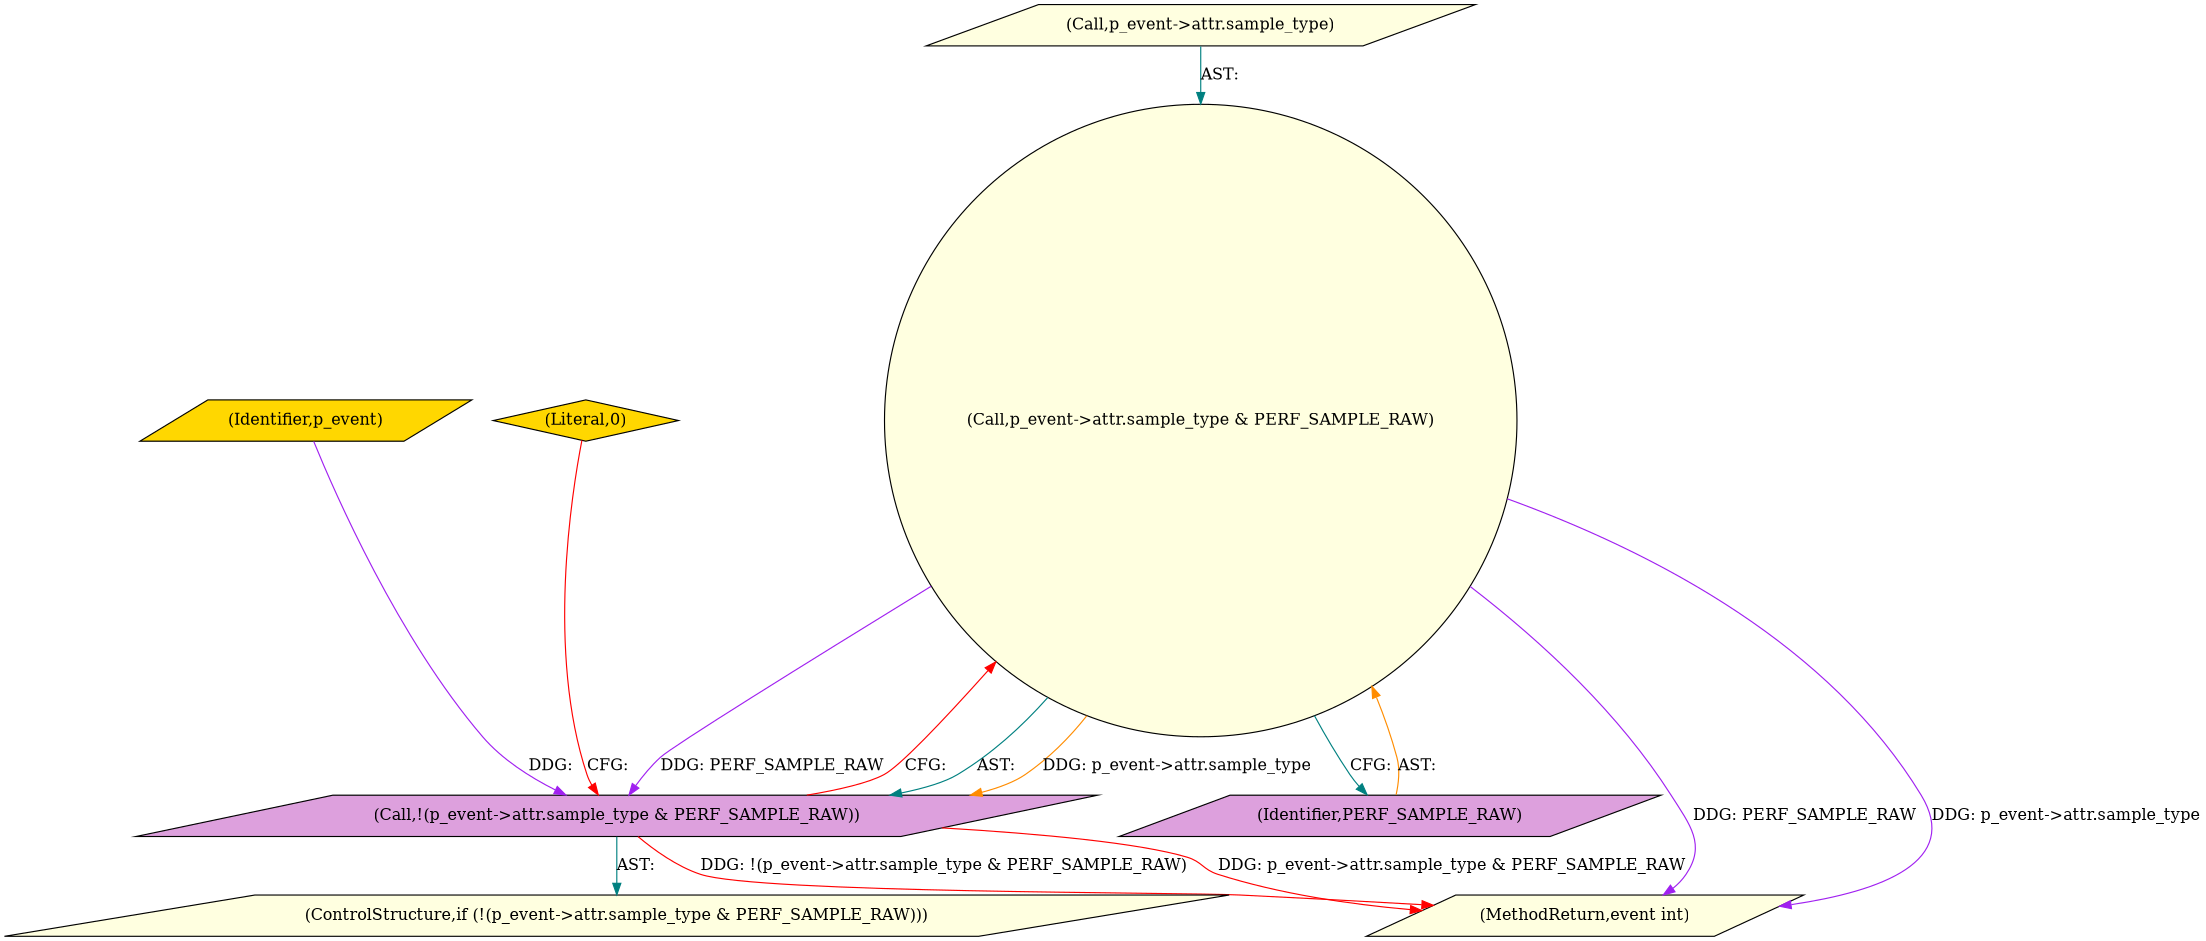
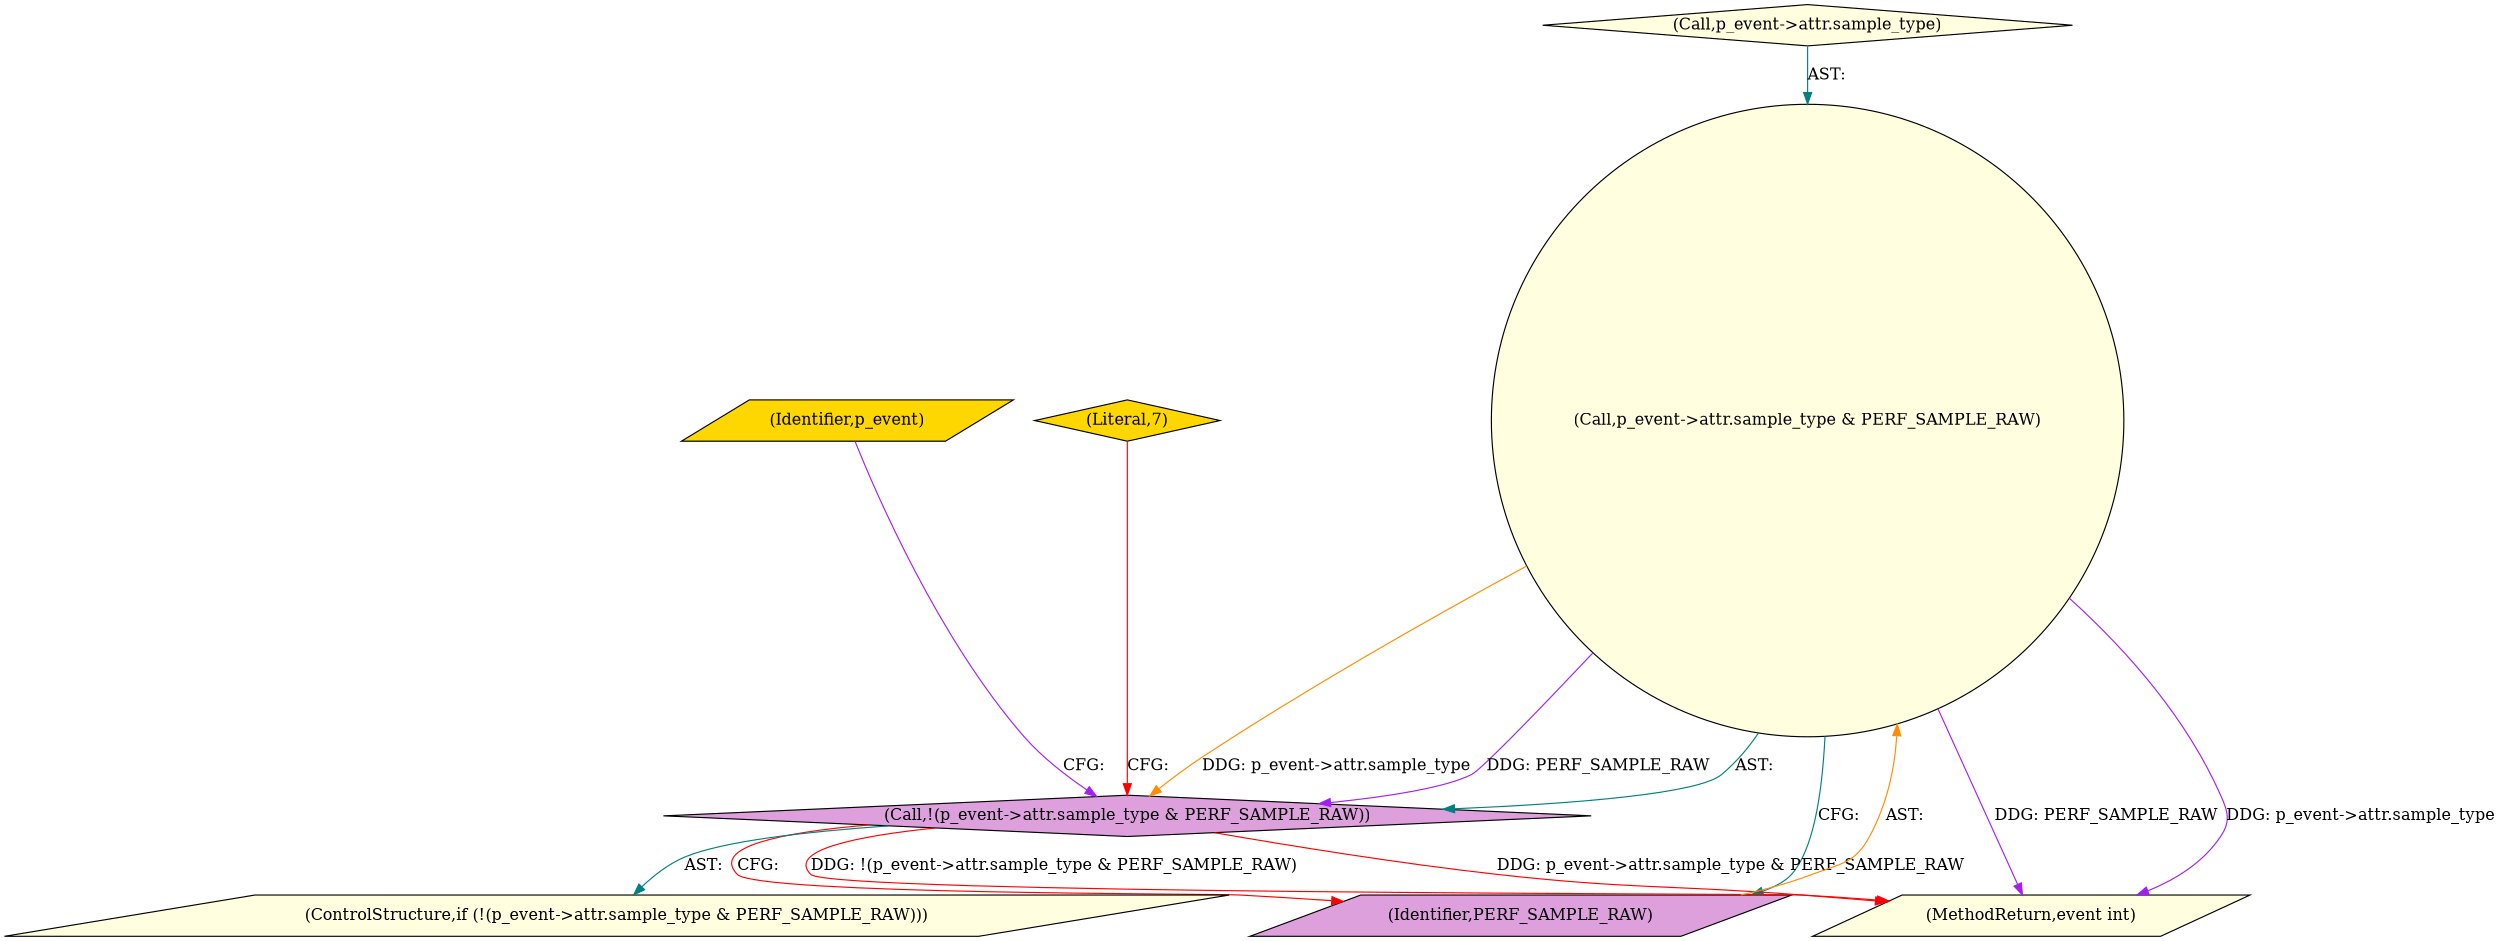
(1201, 25) -> (1808, 25)
(586, 421) -> (1127, 421)
(910, 753) -> (841, 887)
(553, 766) -> (1087, 766)
(617, 816) -> (1127, 816)
